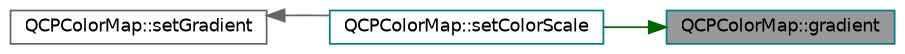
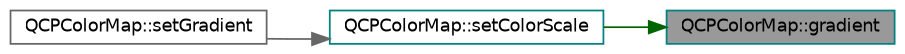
(307, 15) -> (290, 39)
